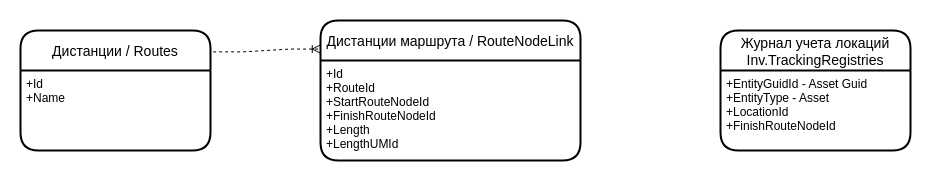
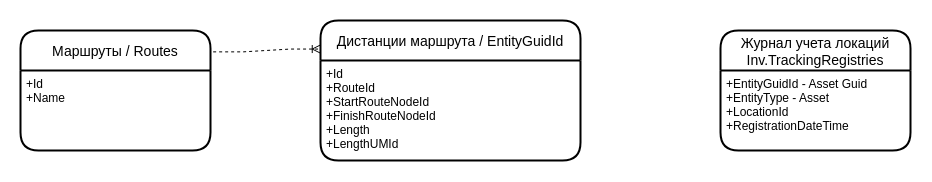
(450, 41) -> (450, 41)
(115, 51) -> (115, 51)
(804, 84) -> (804, 84)
